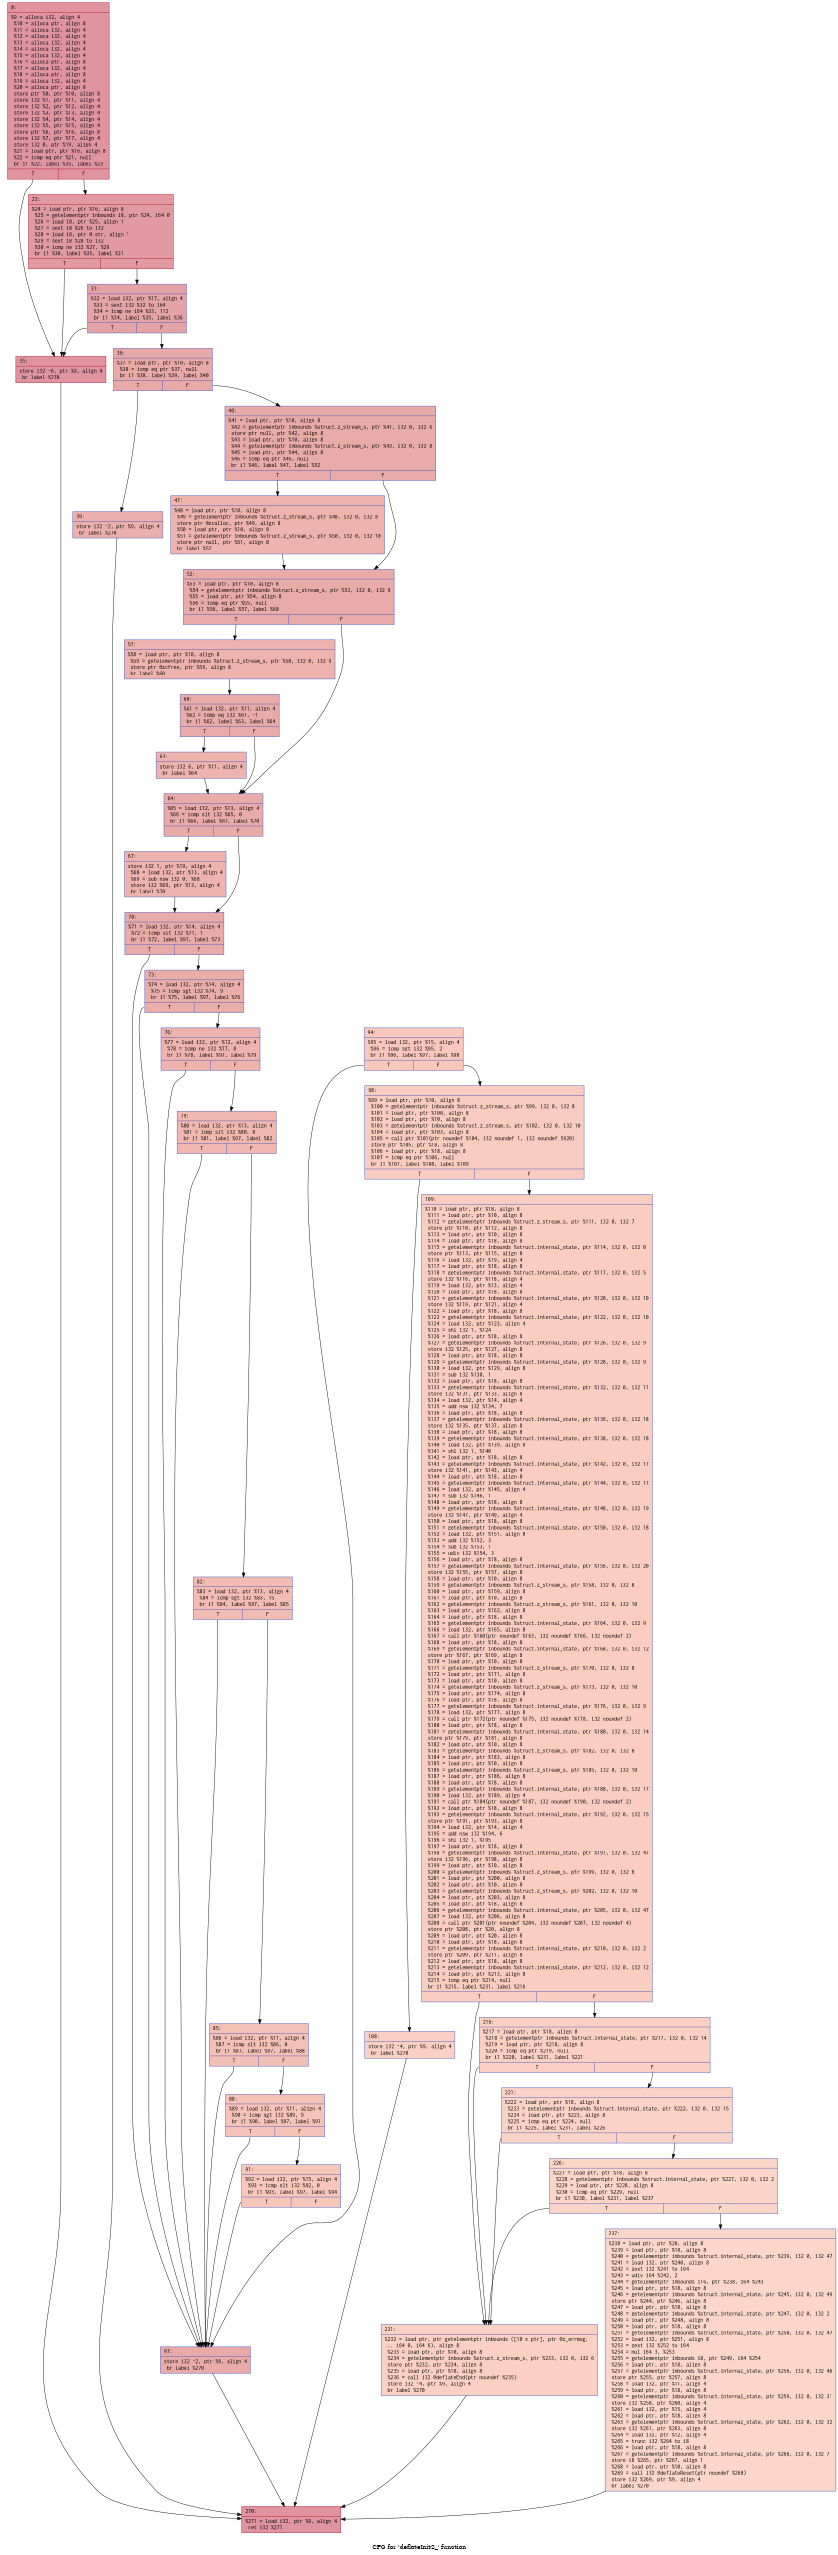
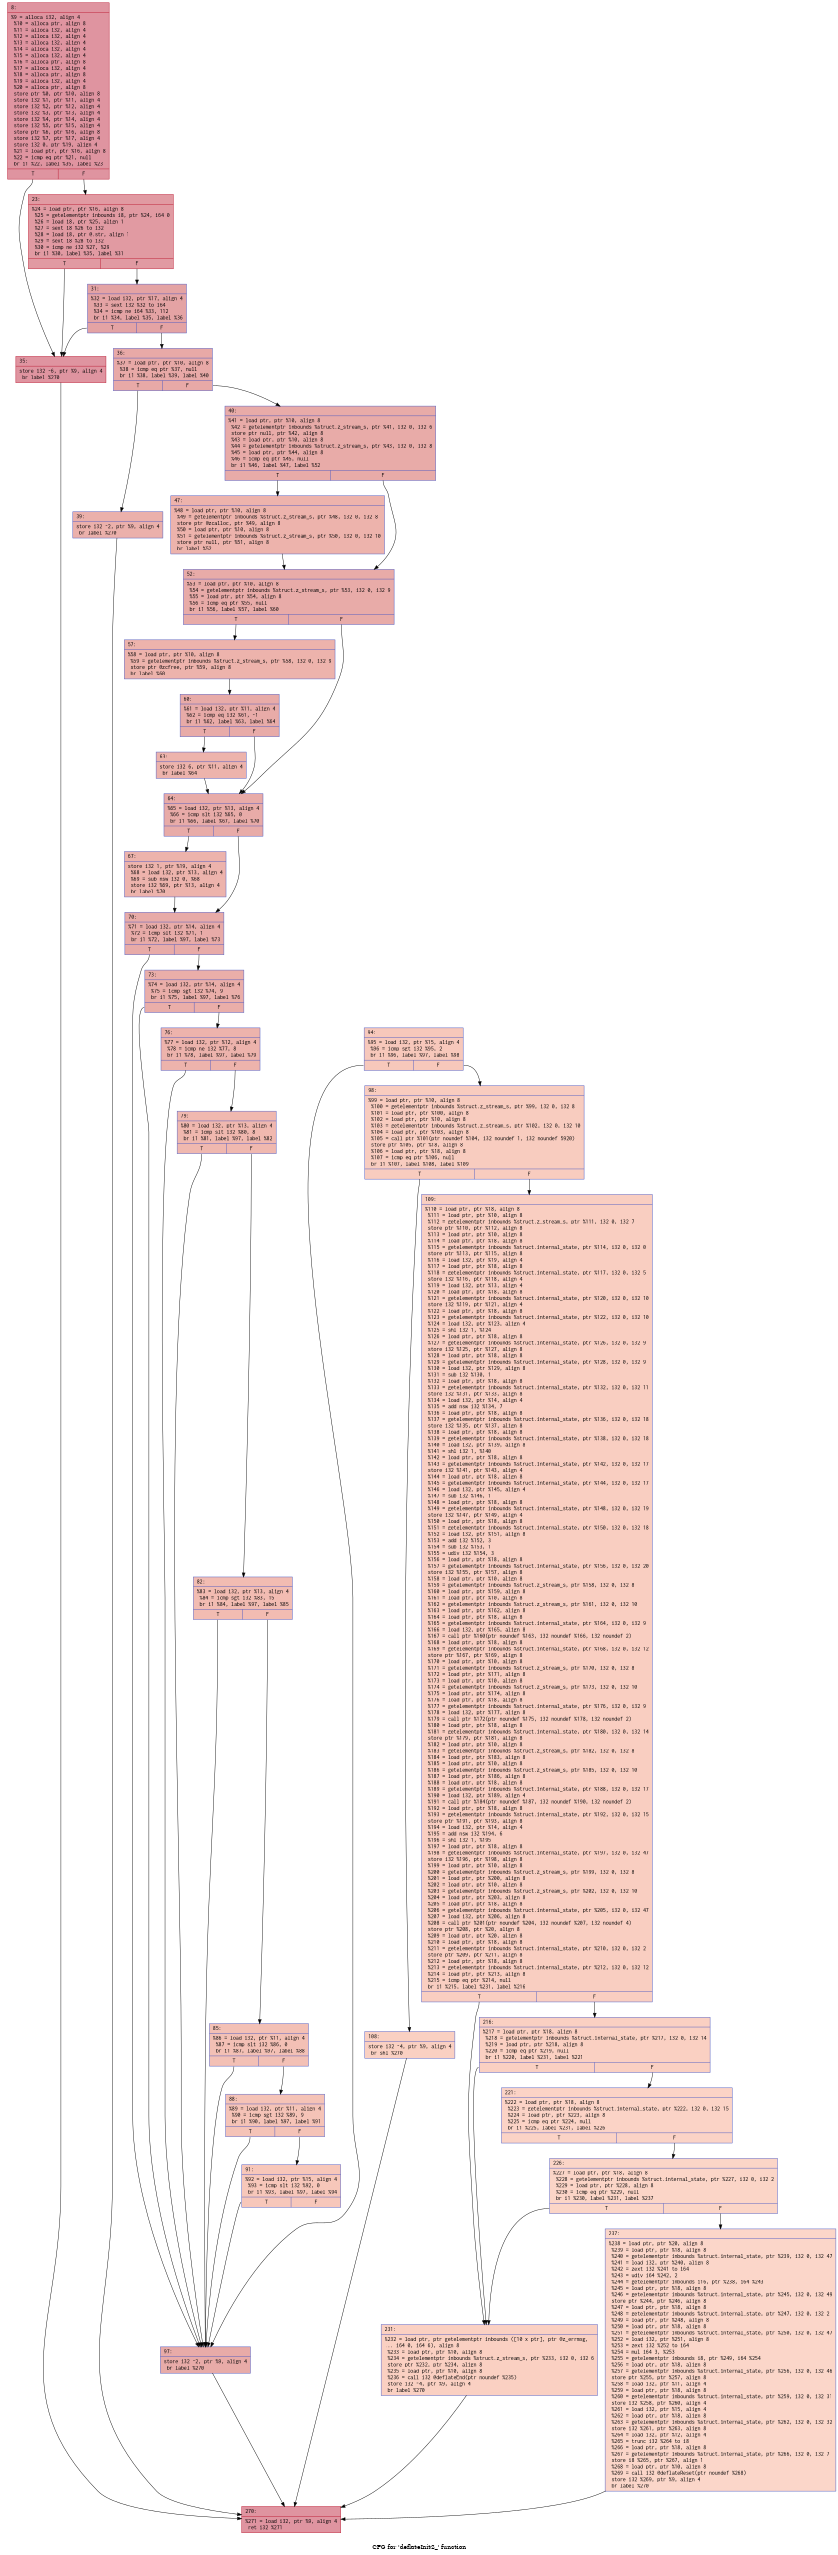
(388, 2053) -> (386, 2053)
(495, 2229) -> none
